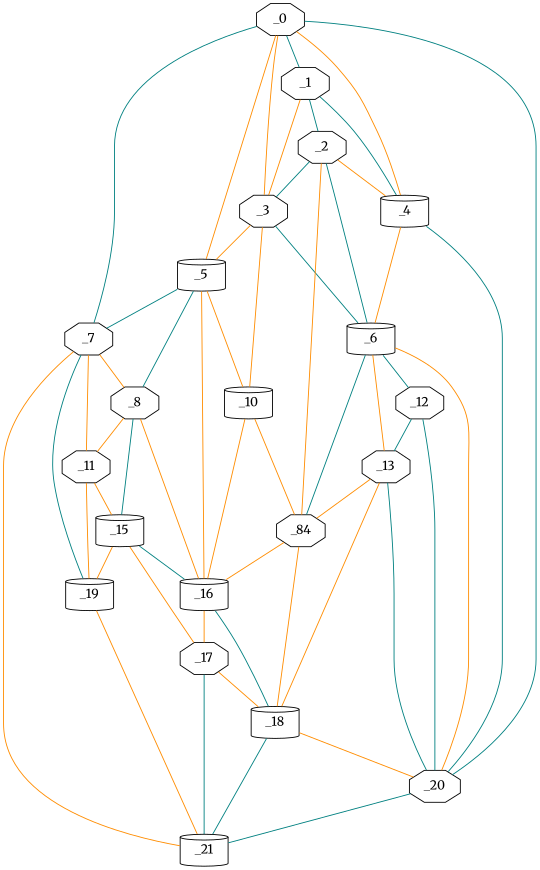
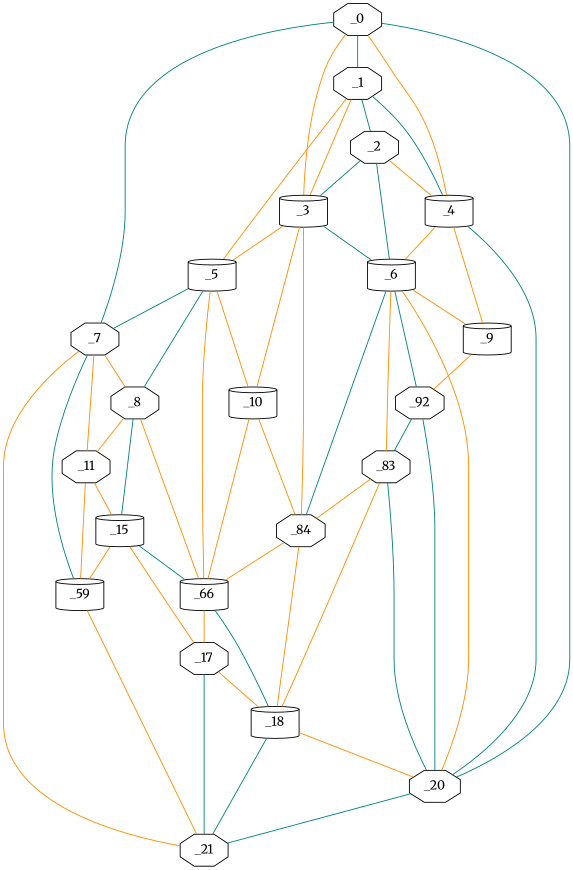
(241, 147) -> (284, 178)
(264, 211) -> (304, 211)
(312, 339) -> (304, 371)
none -> (487, 339)
(420, 403) -> (420, 403)
(386, 467) -> (386, 467)
(90, 595) -> (80, 595)
(204, 595) -> (204, 595)
(204, 850) -> (204, 850)
